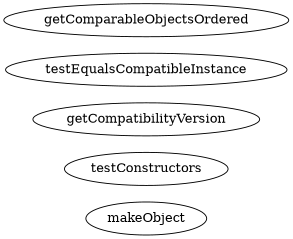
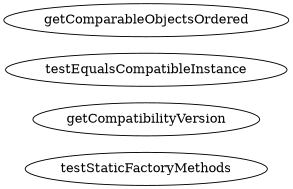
none -> (146, 169)
(146, 169) -> none
(146, 218) -> none
